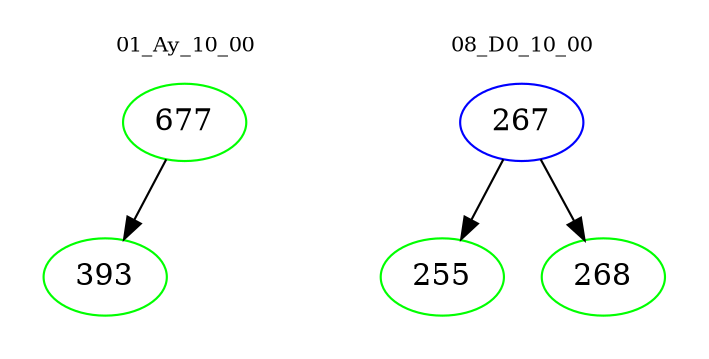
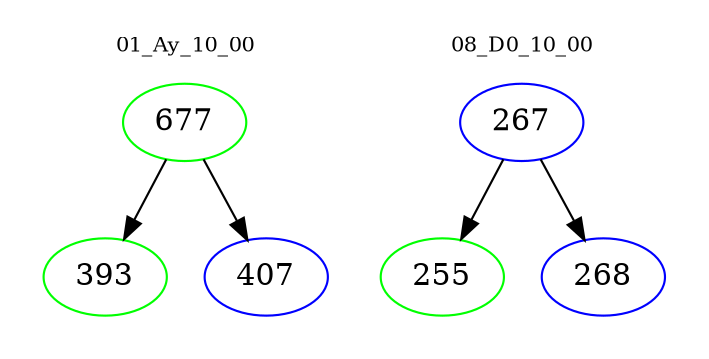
none -> (266, 277)
(603, 277) -> (603, 277)
